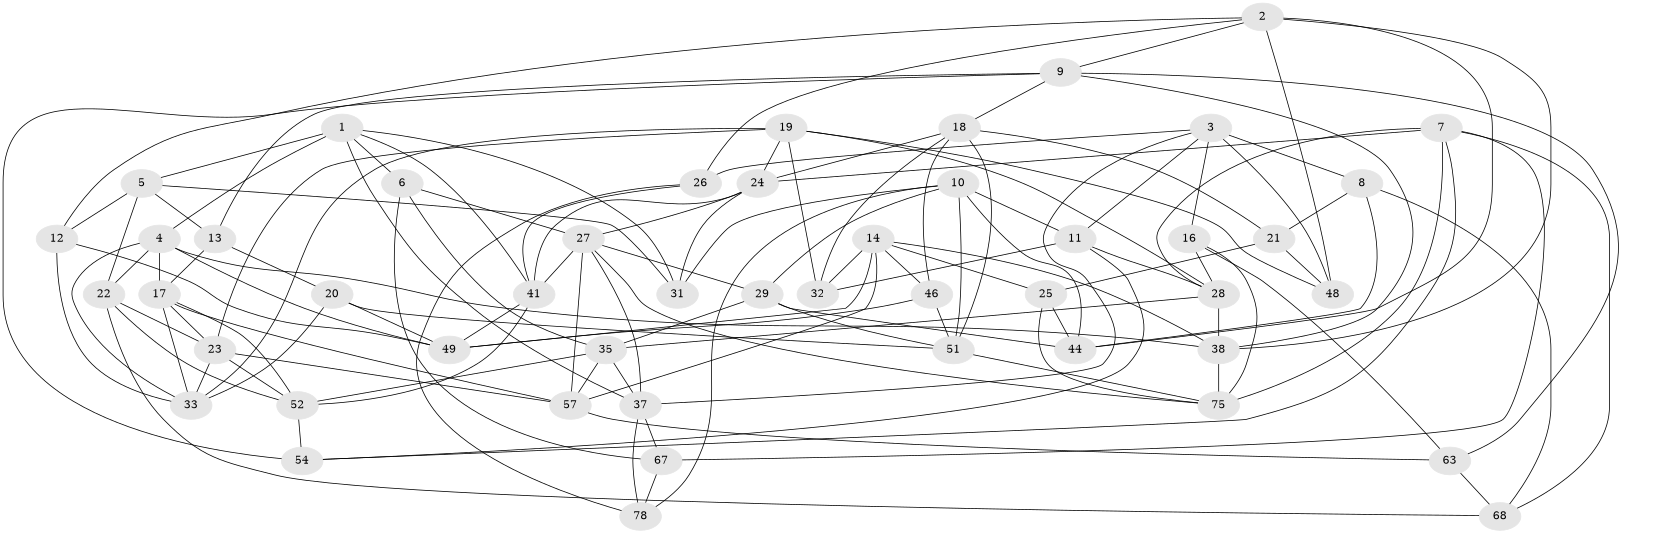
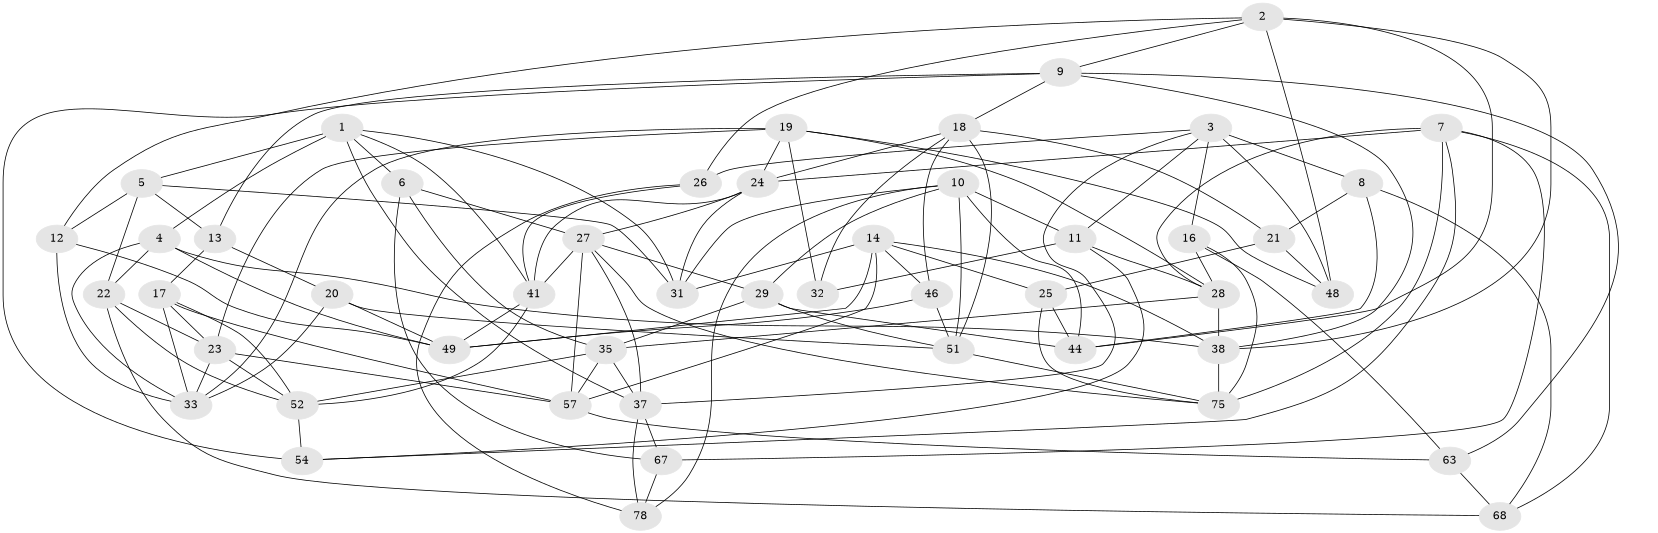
(160, 265) -> none
(846, 267) -> (775, 267)
